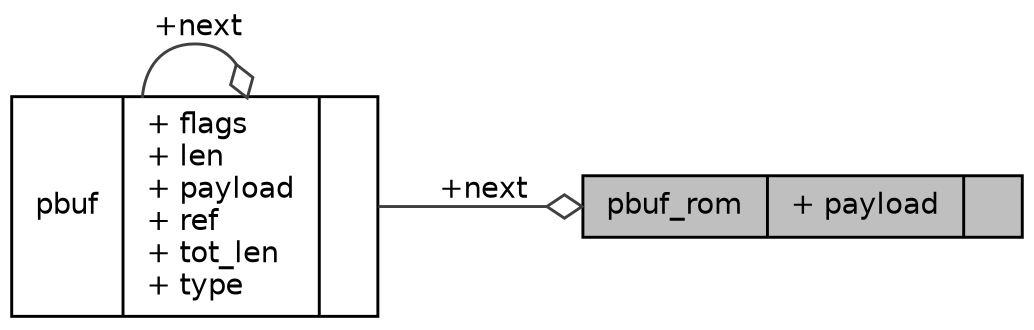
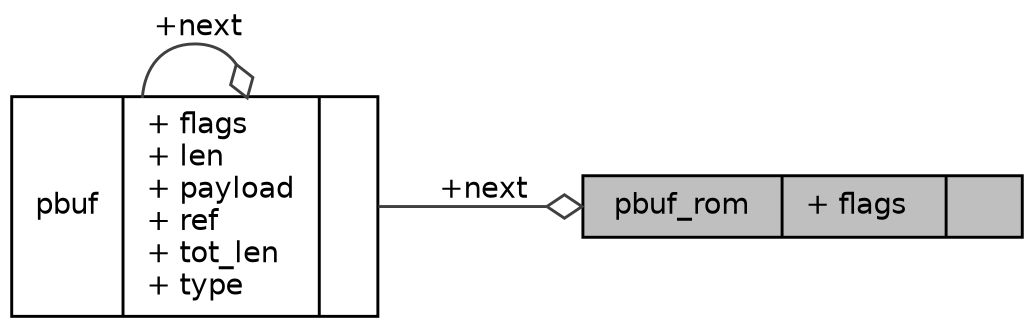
(866, 205) -> (857, 205)
